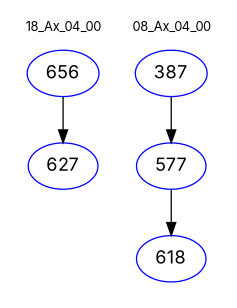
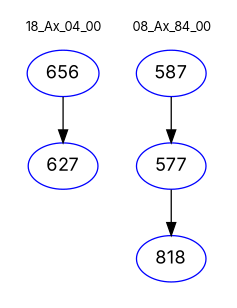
(172, 28) -> (172, 28)
(171, 73) -> (171, 73)
(171, 259) -> (171, 259)
